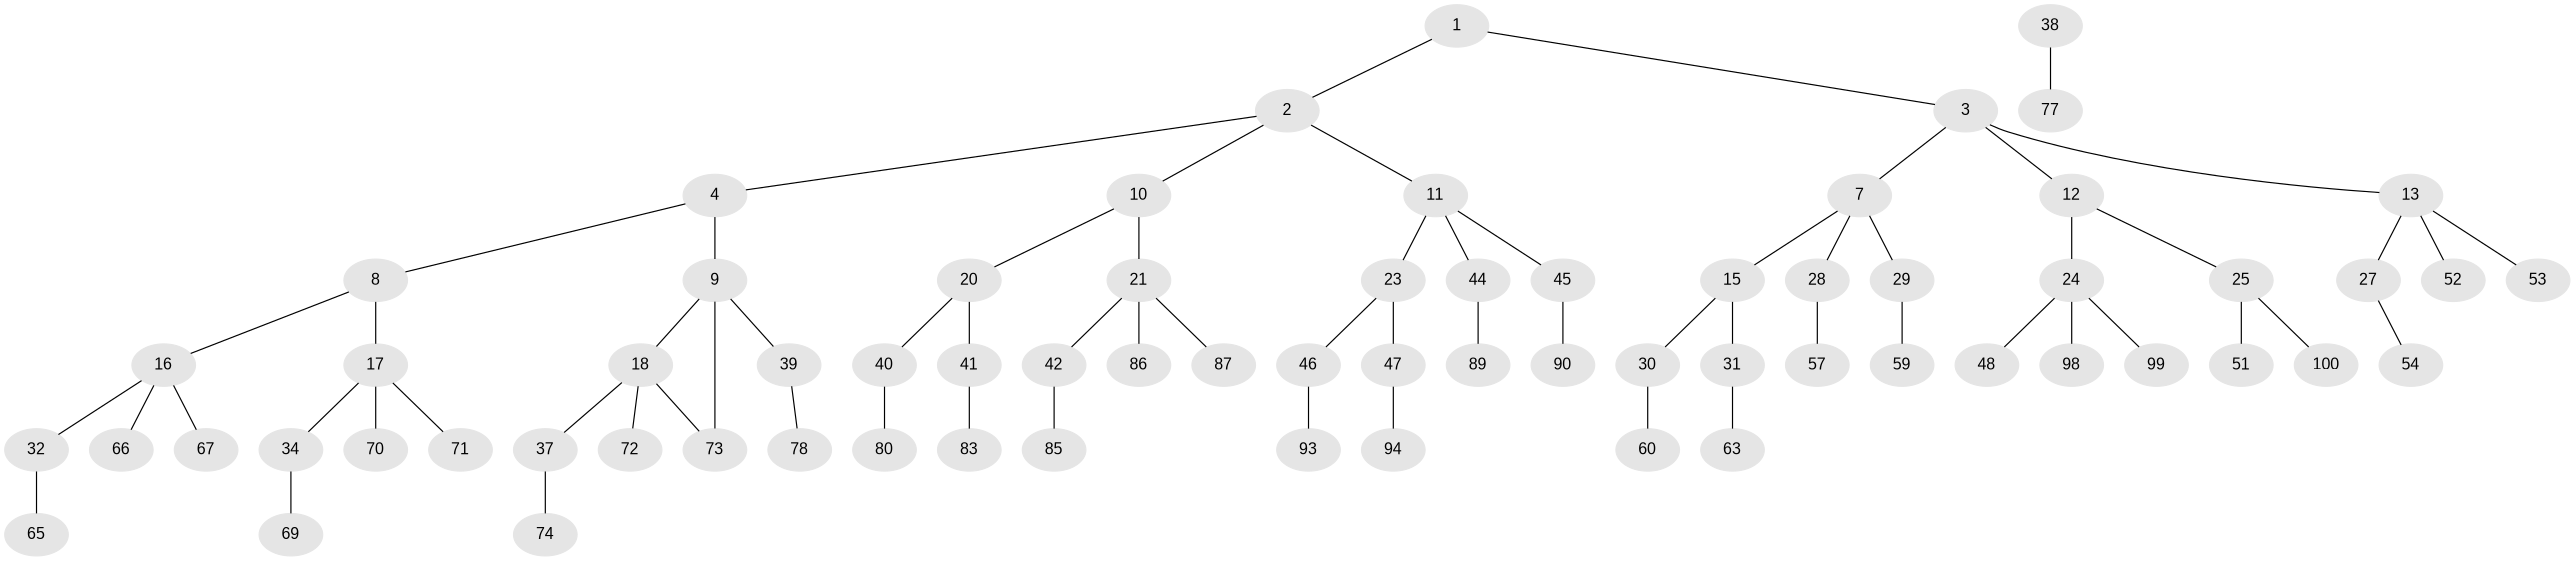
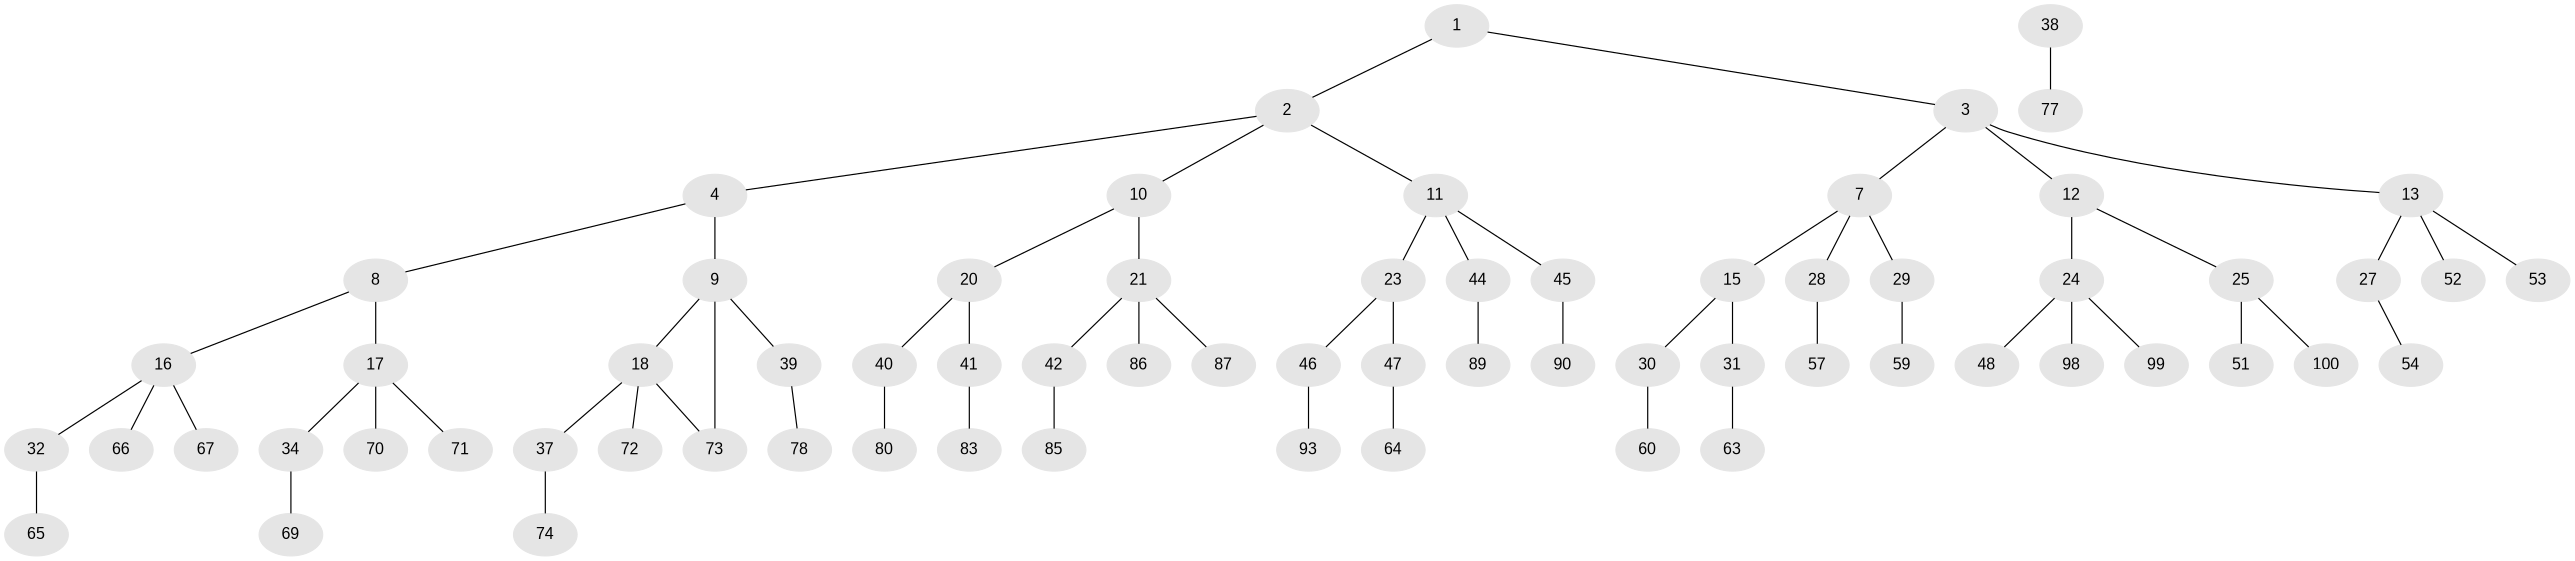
(1393, 450) -> (1393, 450)
